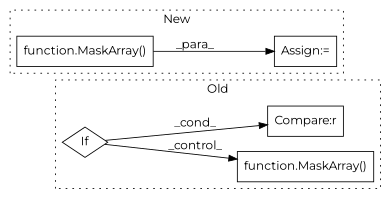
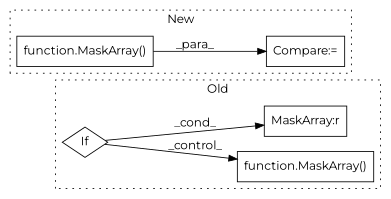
(306, 51) -> (306, 51)
(306, 121) -> (306, 121)
